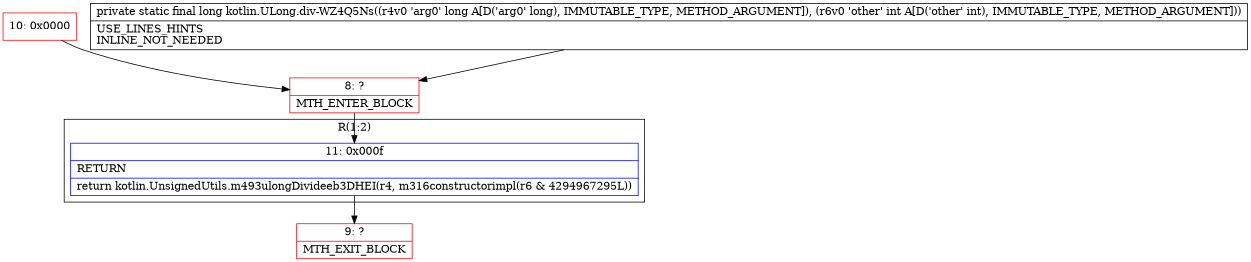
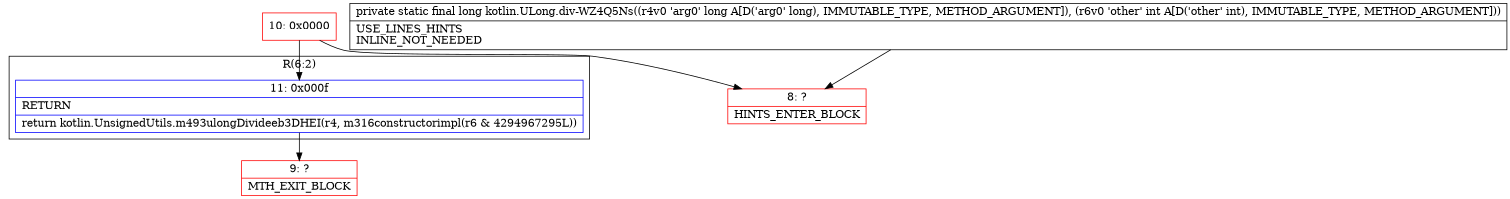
(354, 104) -> (797, 115)
(354, 124) -> (299, 51)
(354, 128) -> (299, 65)
